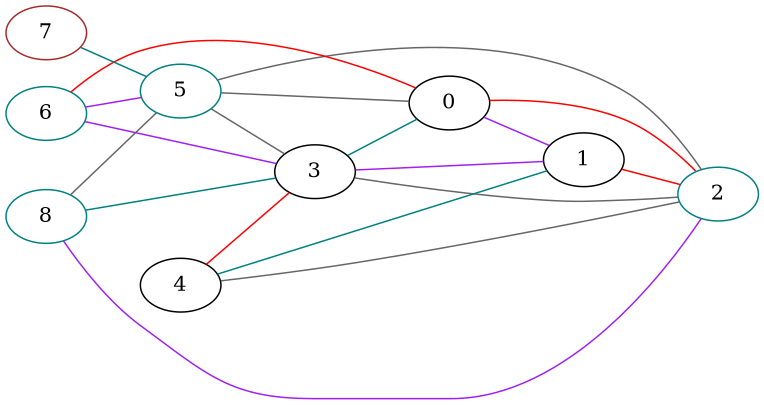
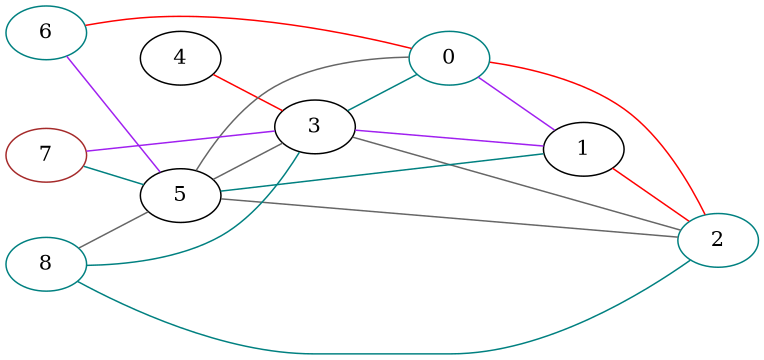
(181, 91) -> (181, 196)
(449, 103) -> (449, 58)
(181, 143) -> (181, 141)
(382, 222) -> (382, 172)
(451, 246) -> none
(388, 399) -> (388, 354)
